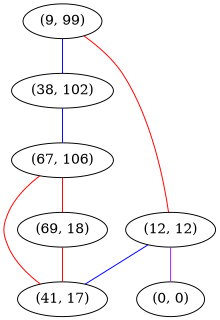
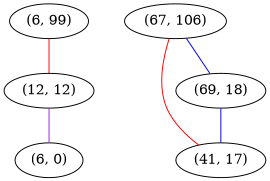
(62, 21) -> (49, 21)
(62, 91) -> none
(62, 195) -> (198, 56)
(117, 264) -> none
(62, 265) -> (221, 126)
(171, 299) -> (49, 160)
